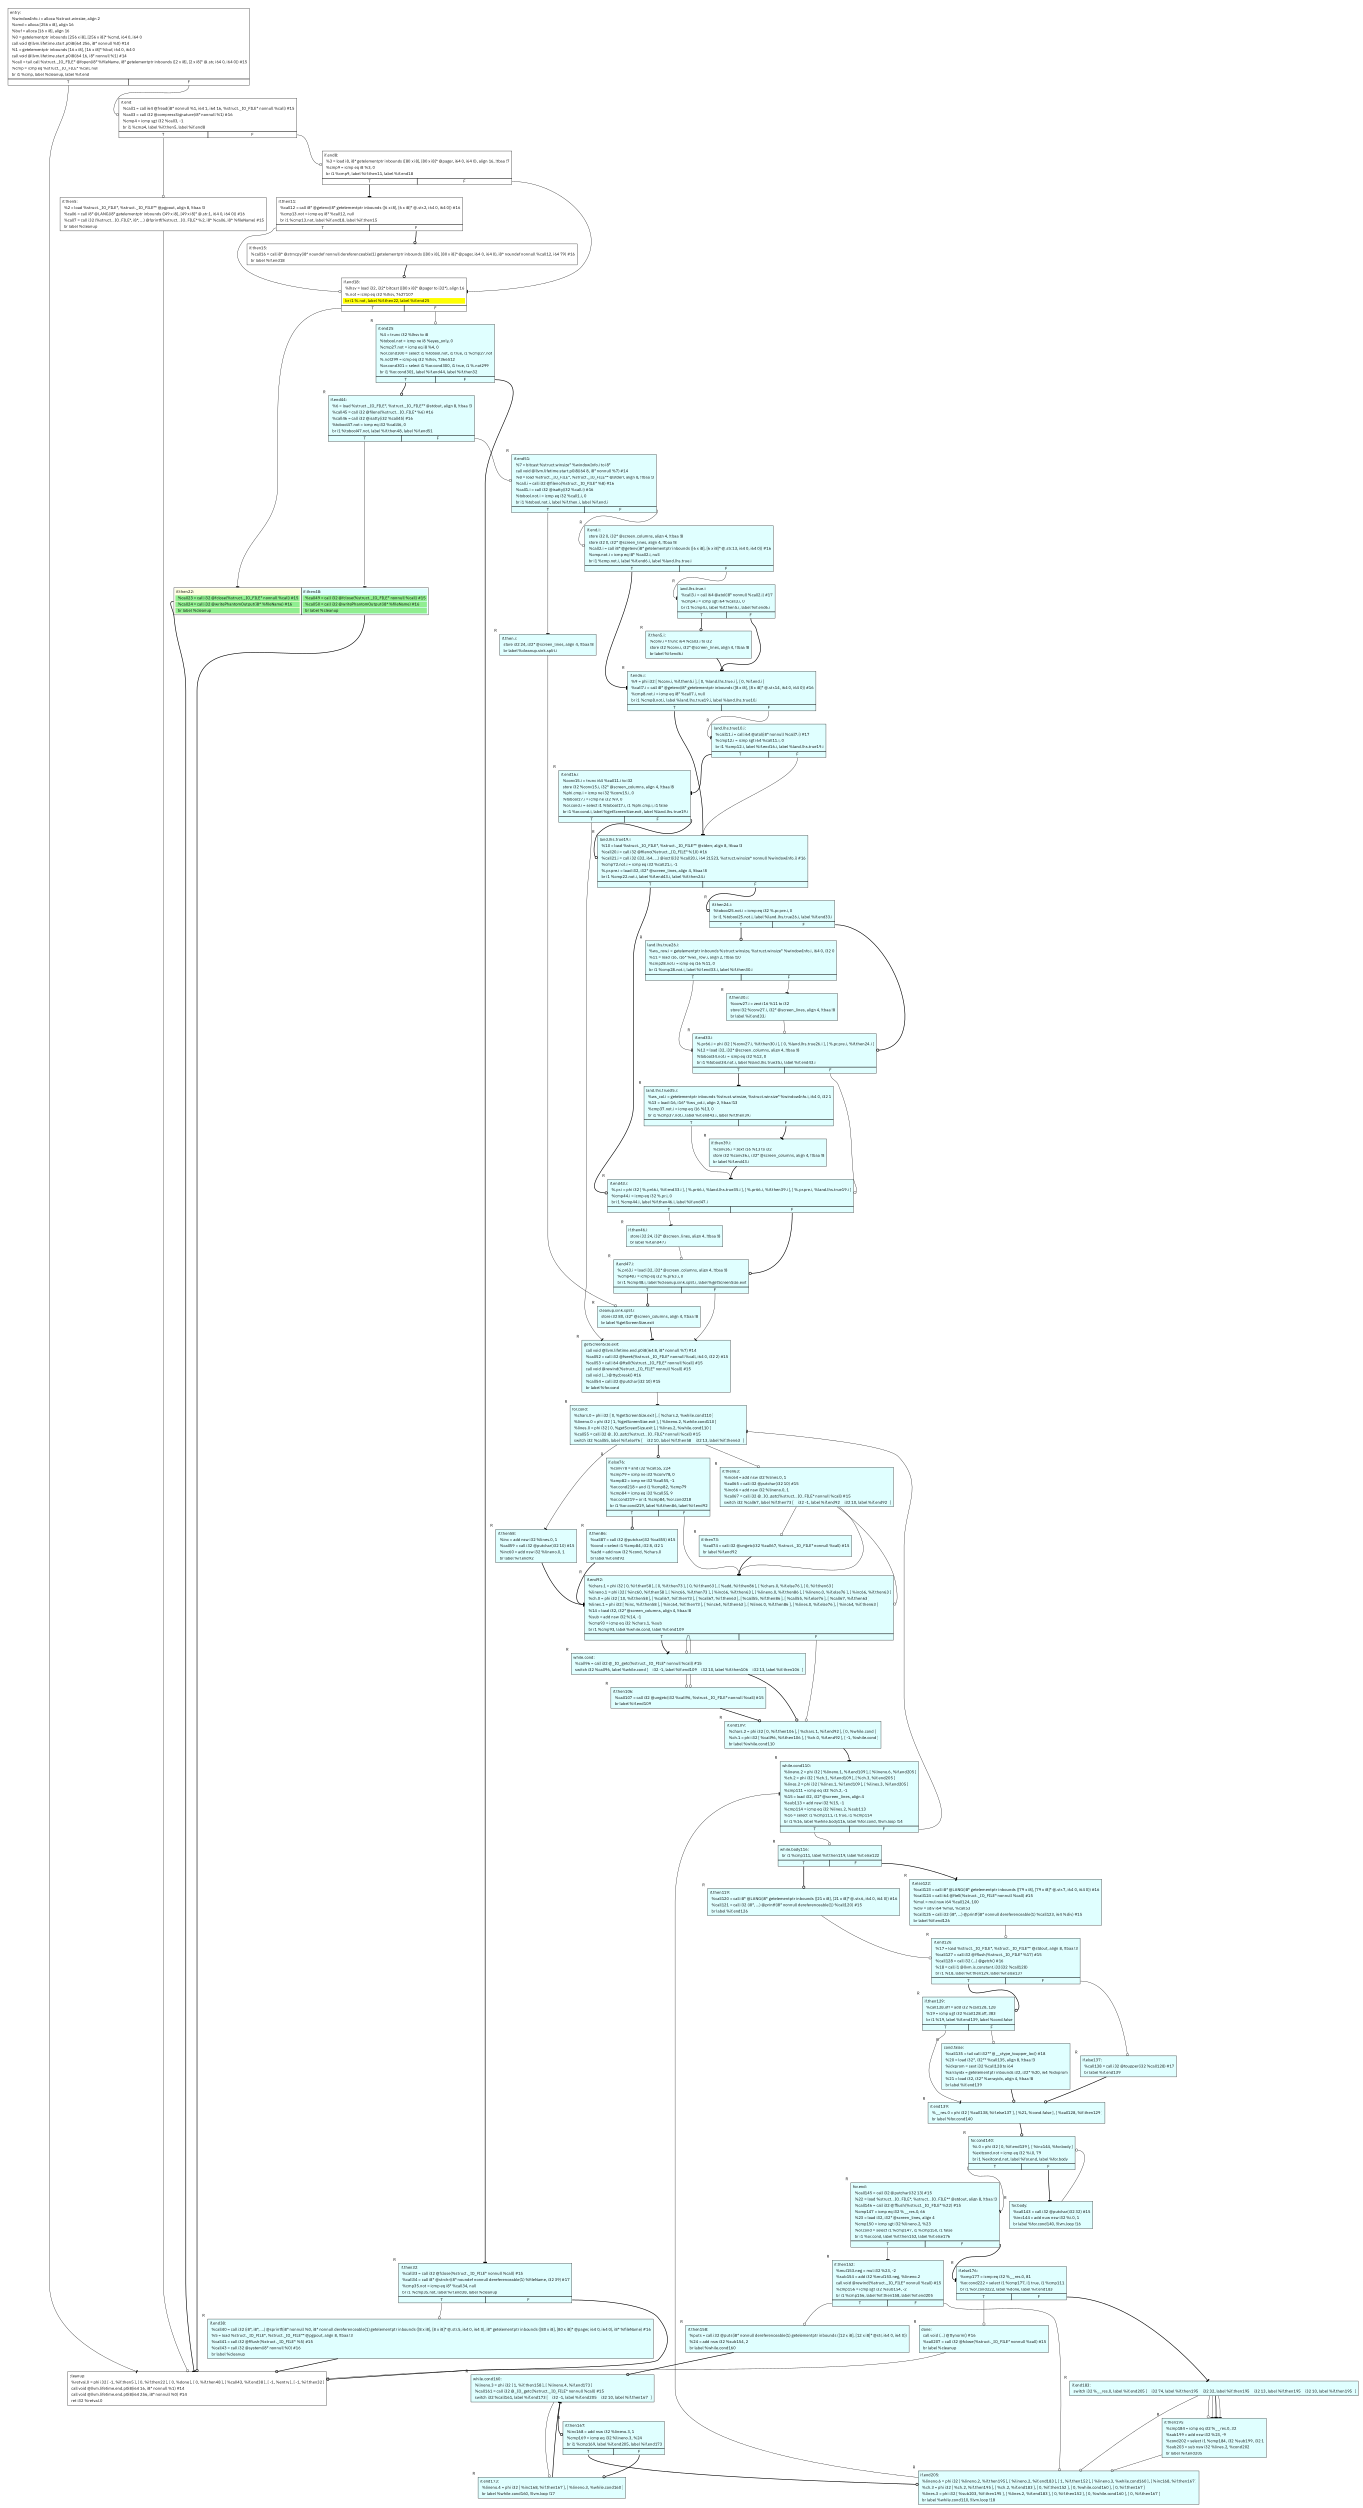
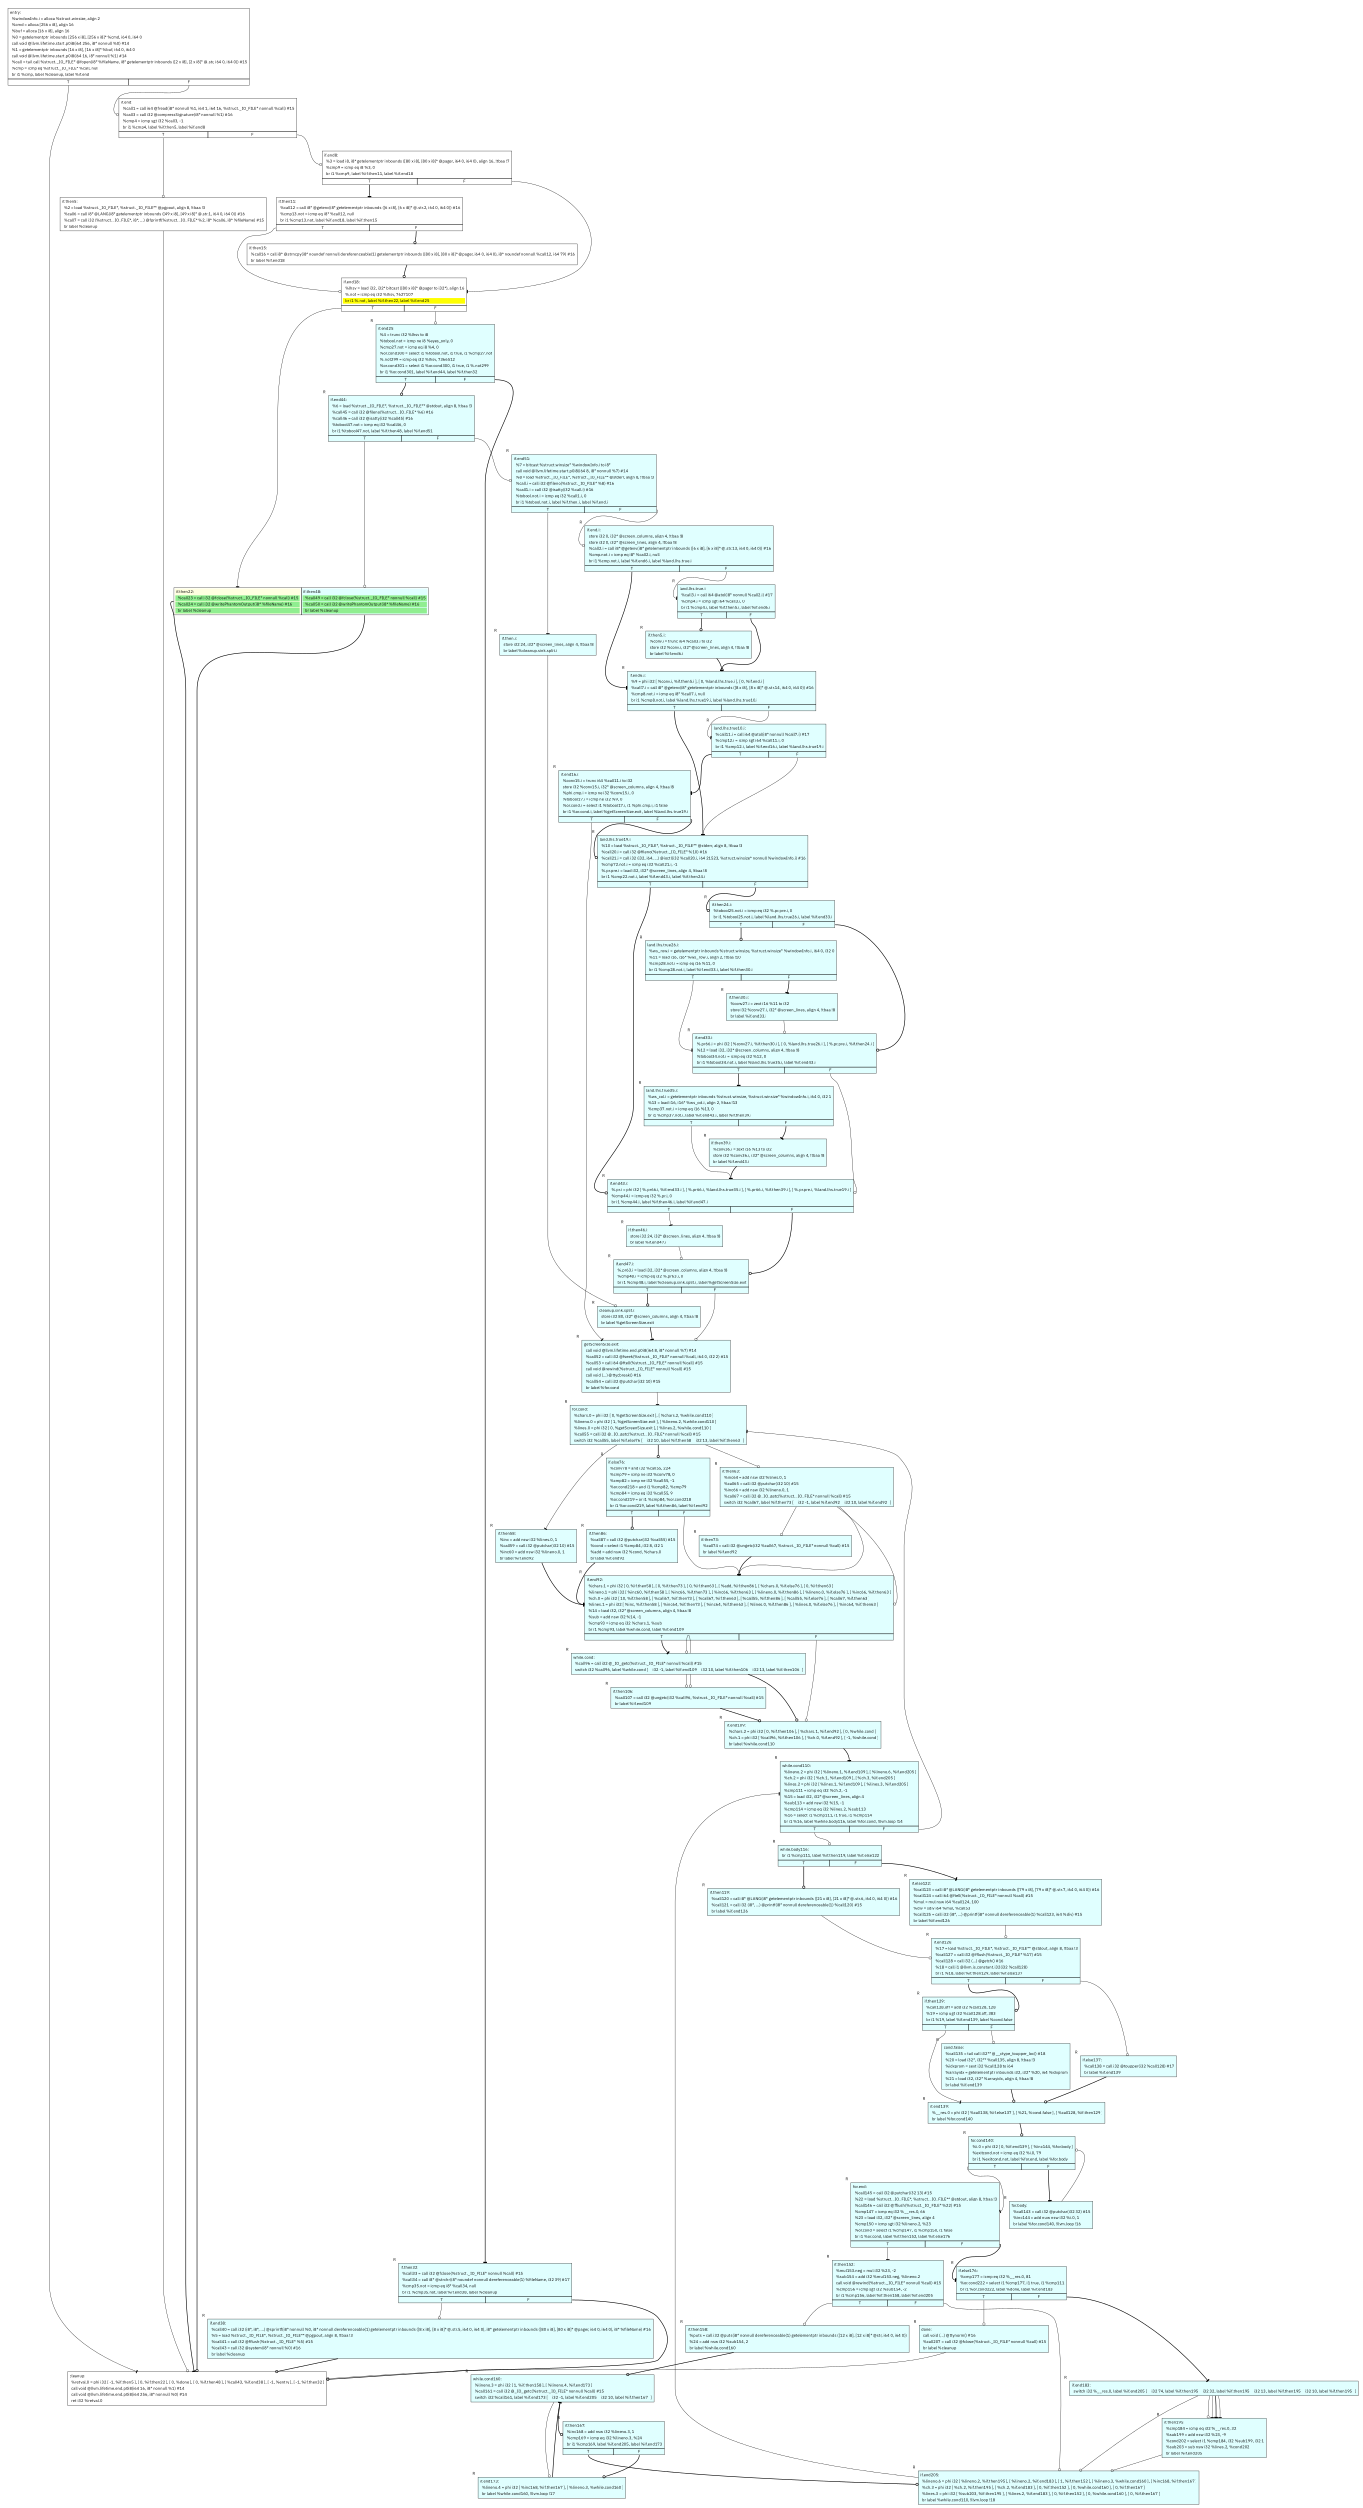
(365, 513) -> (365, 513)
(789, 986) -> (789, 986)
(711, 1318) -> (711, 1318)
